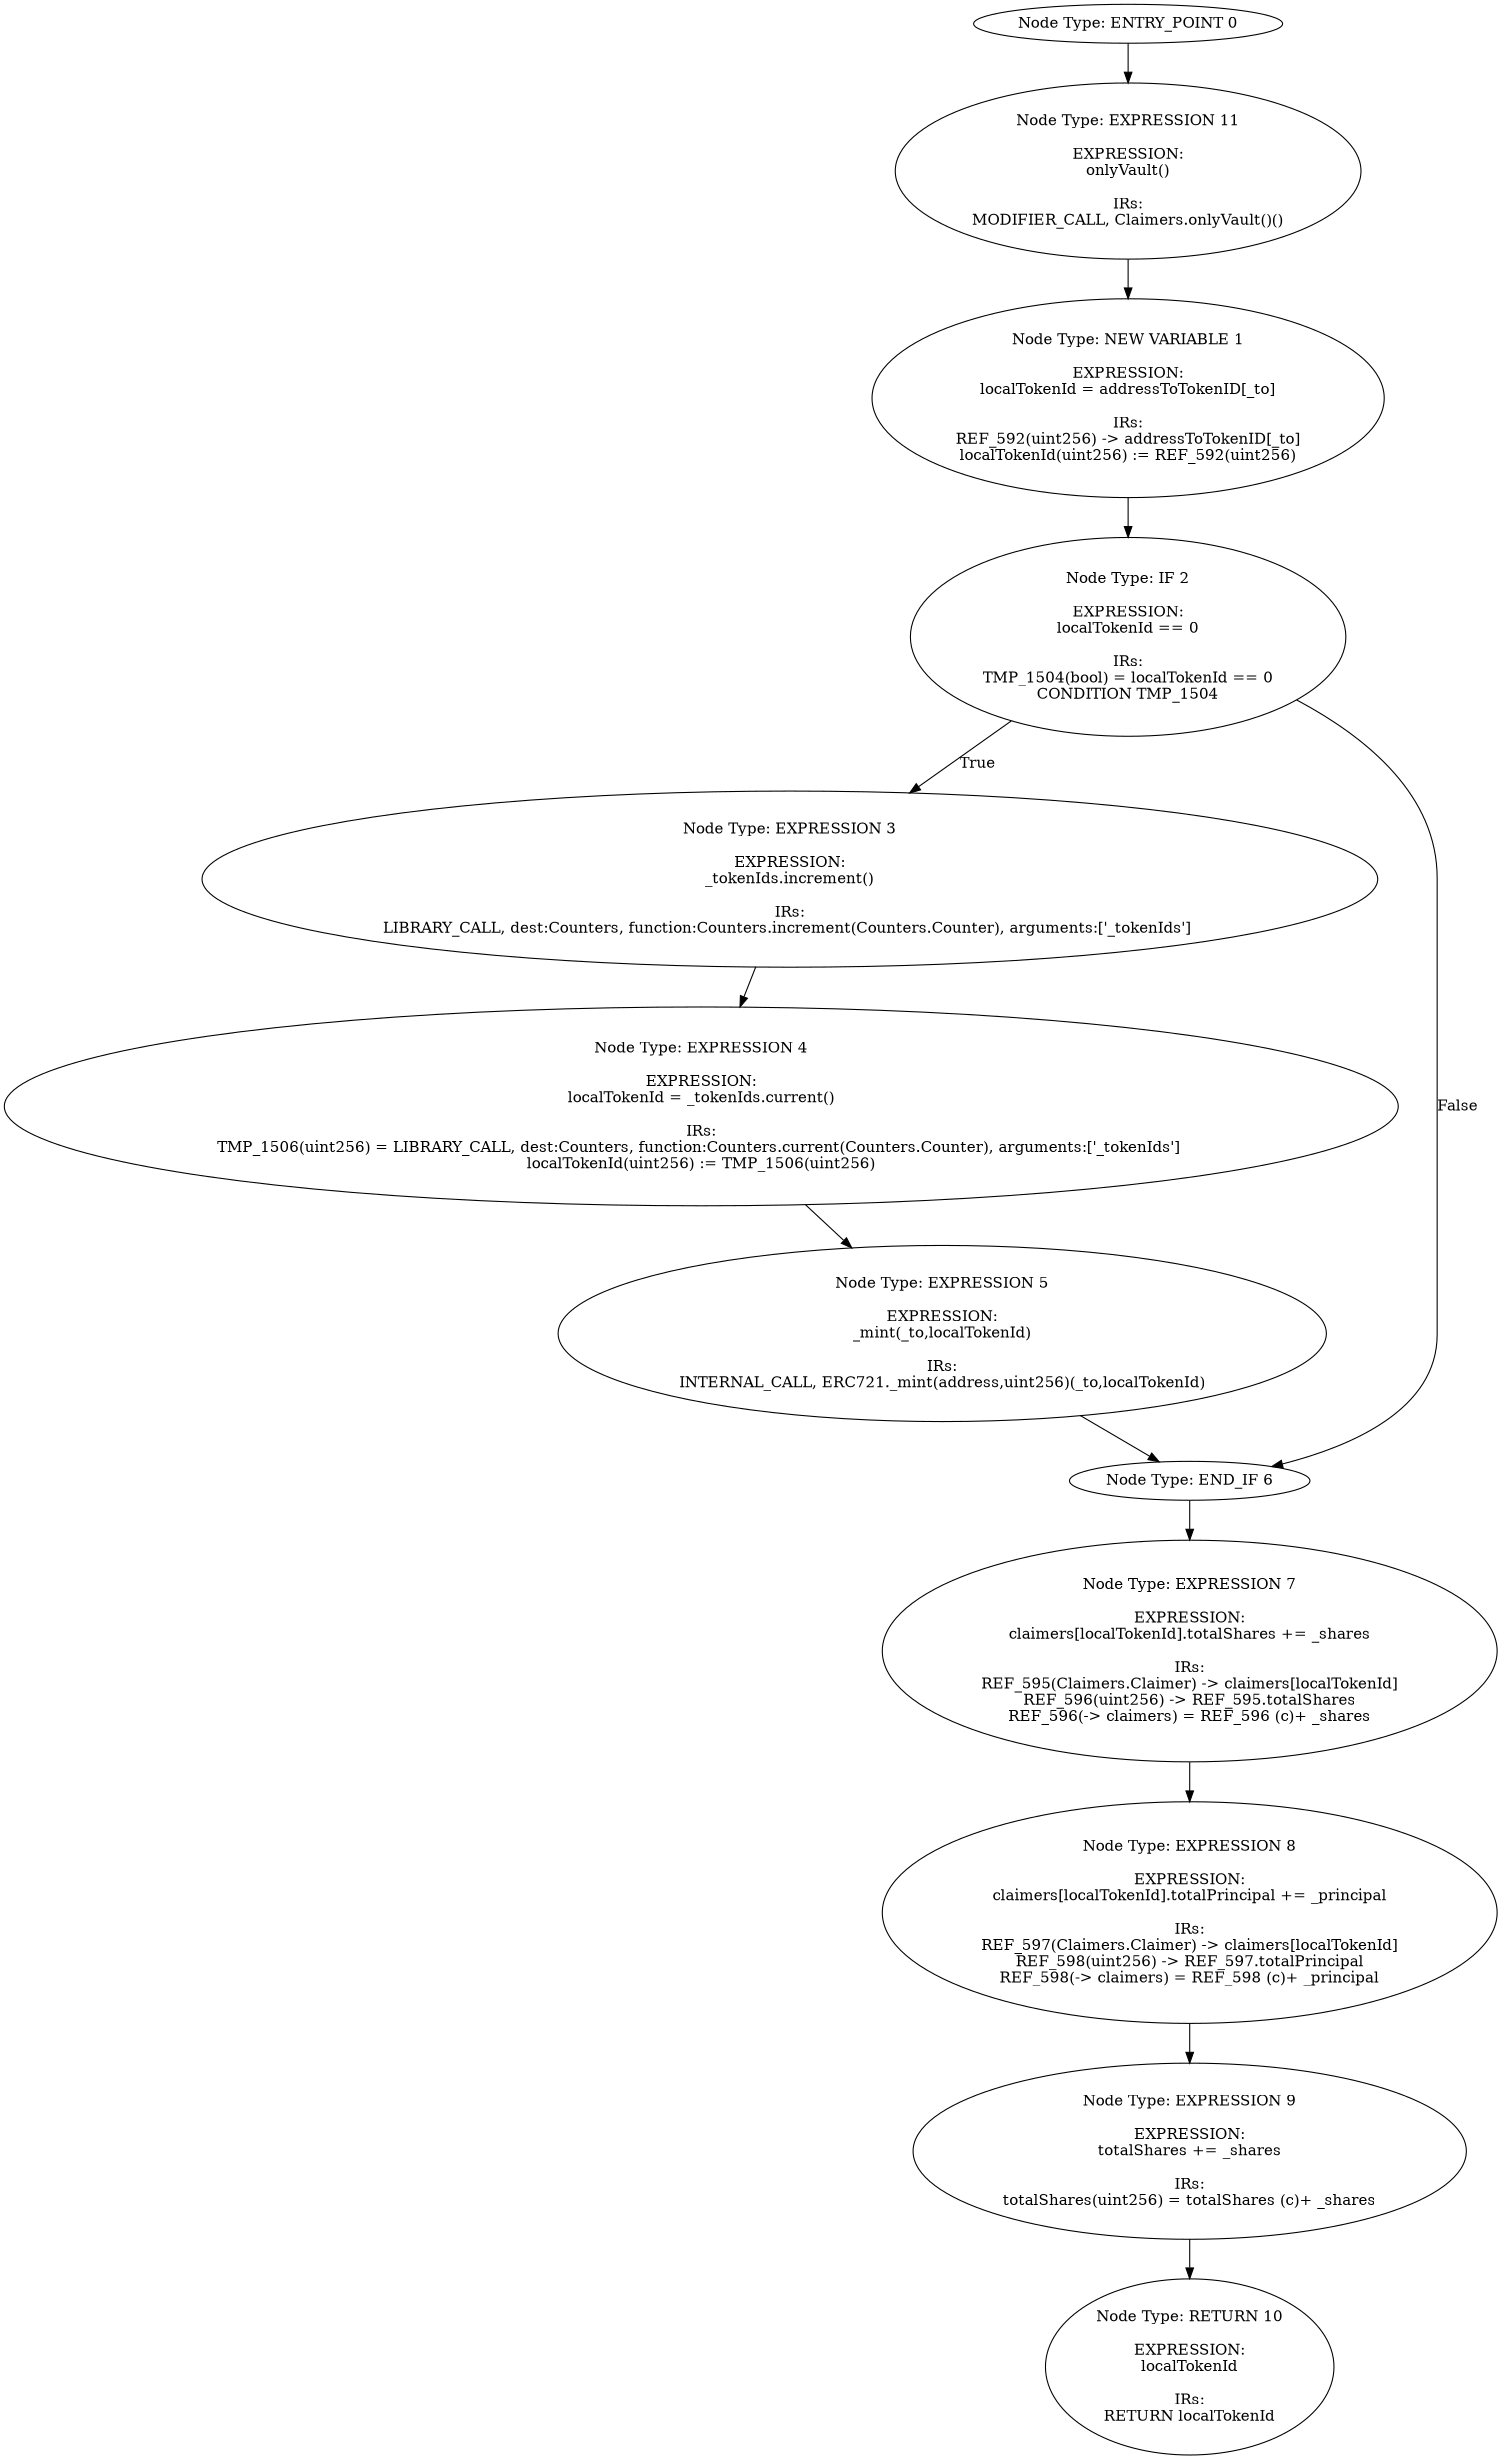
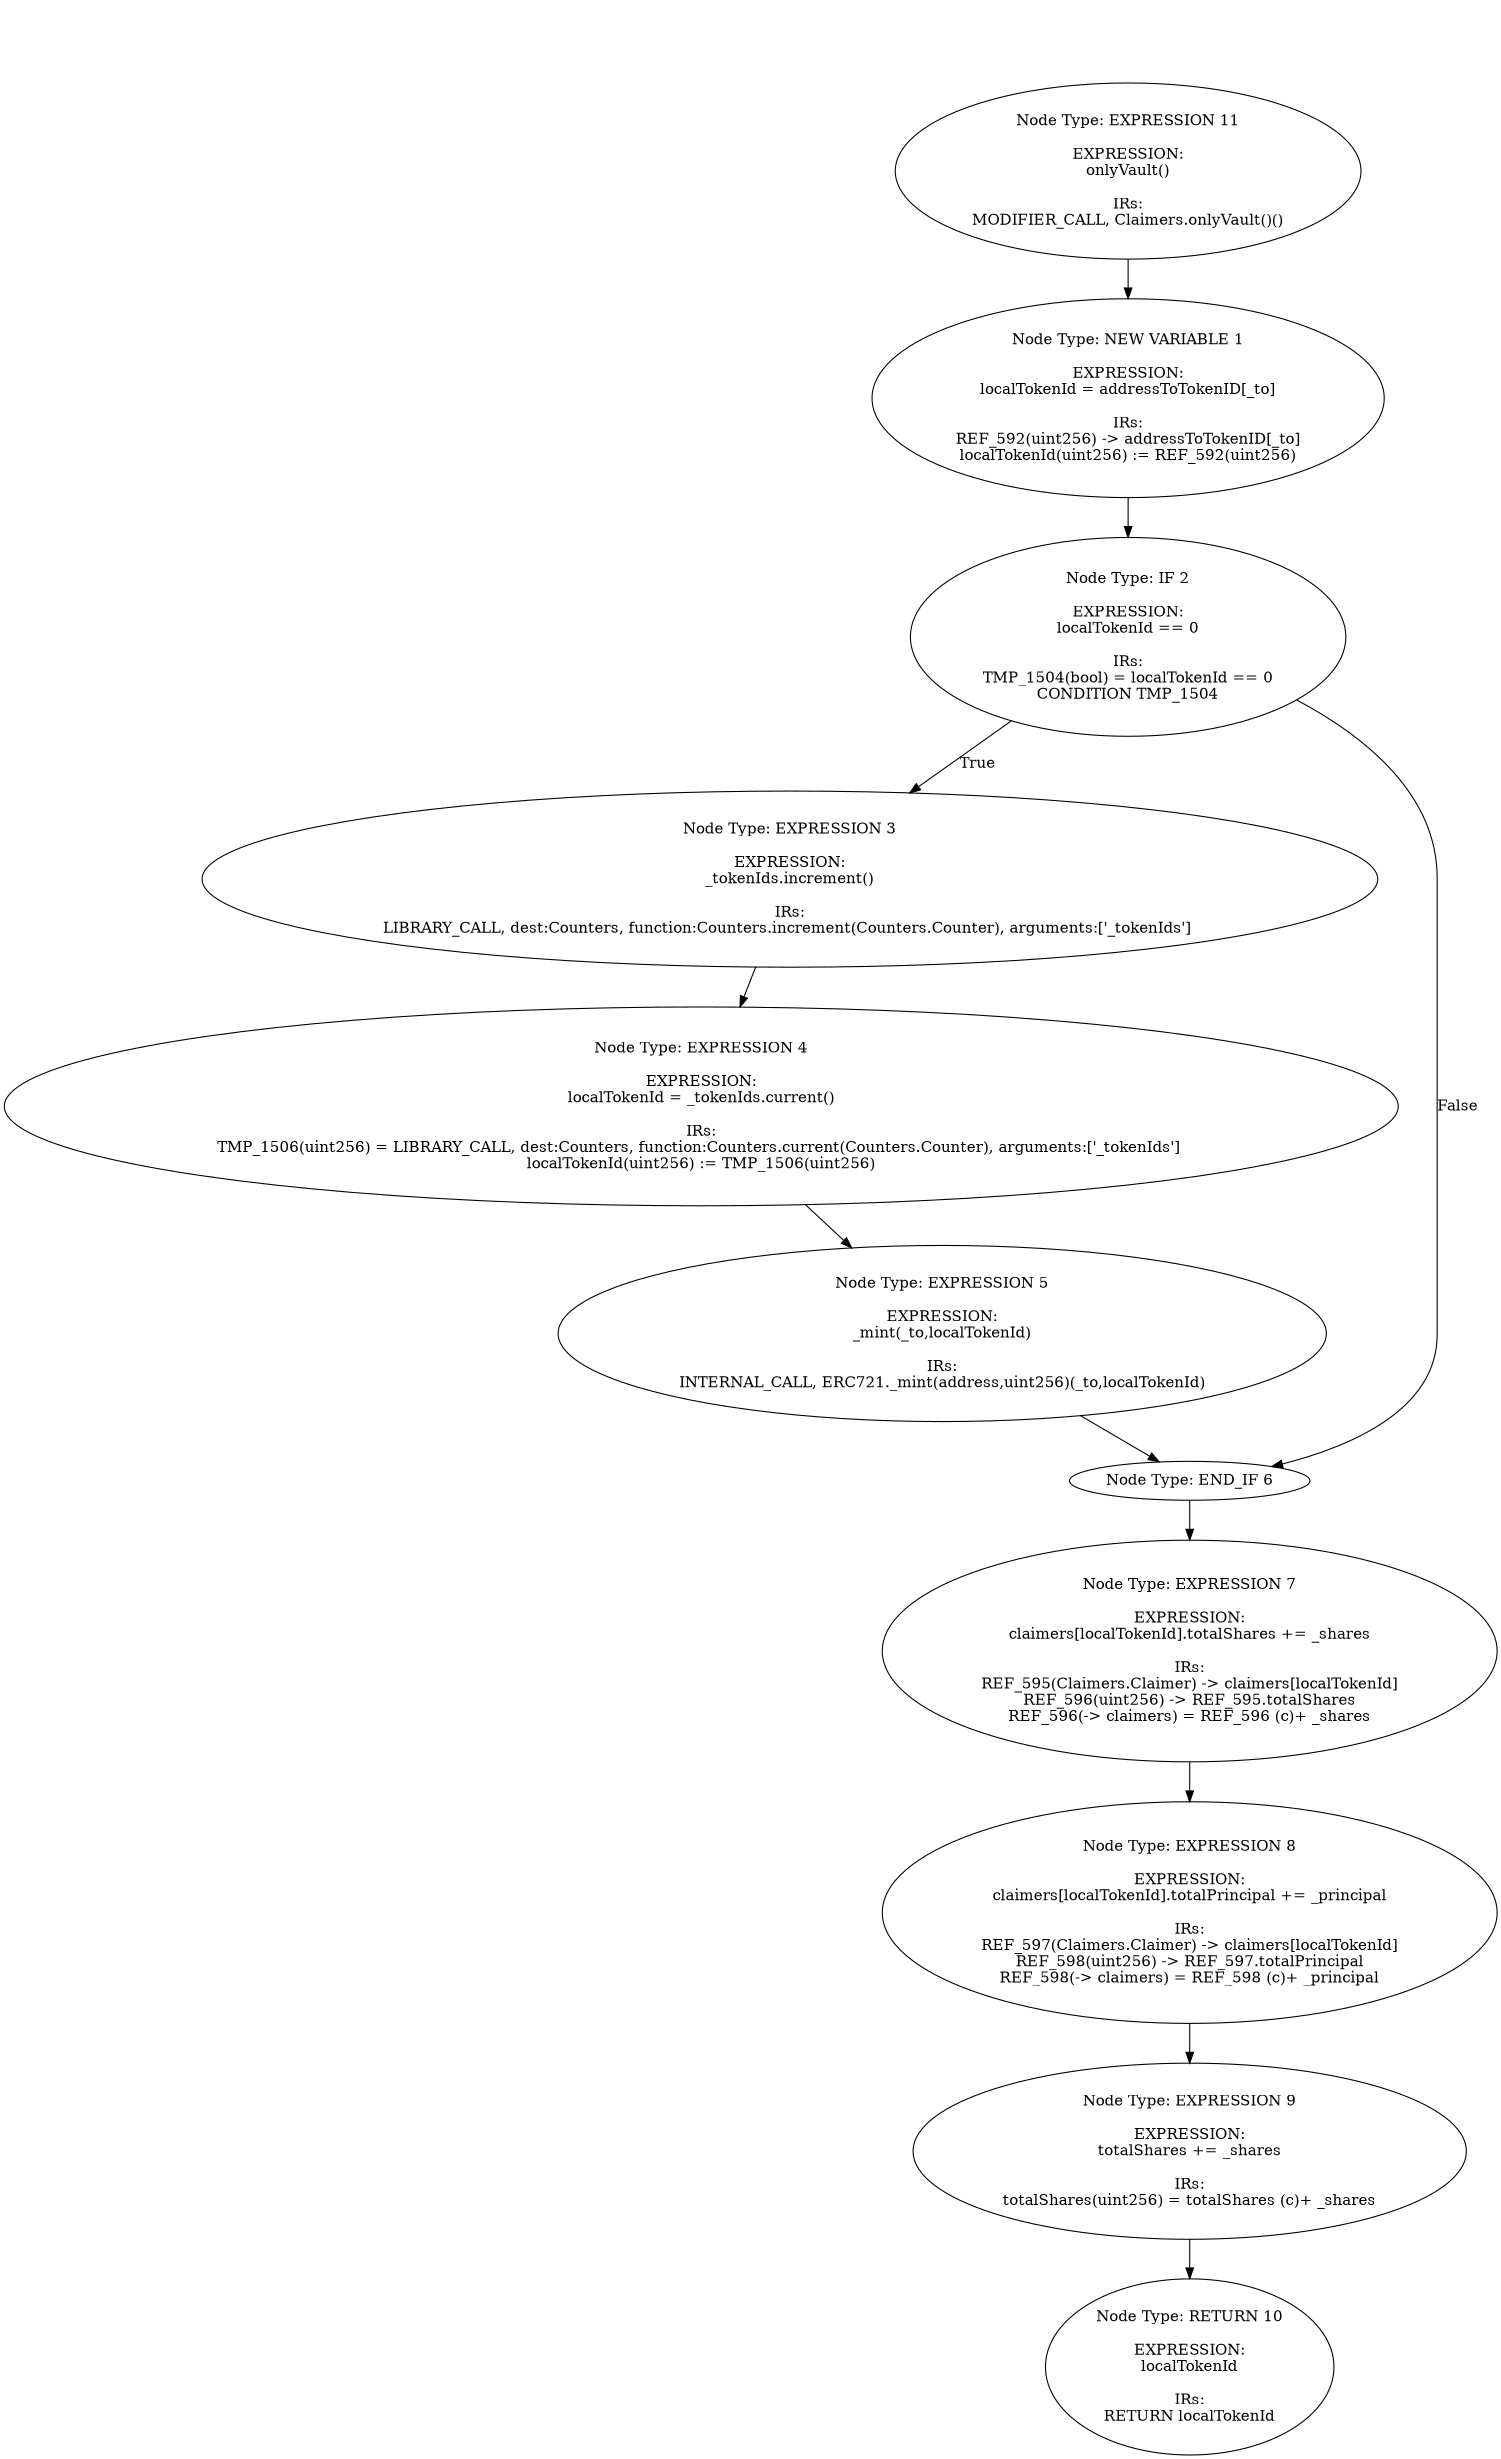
(1128, 24) -> none
